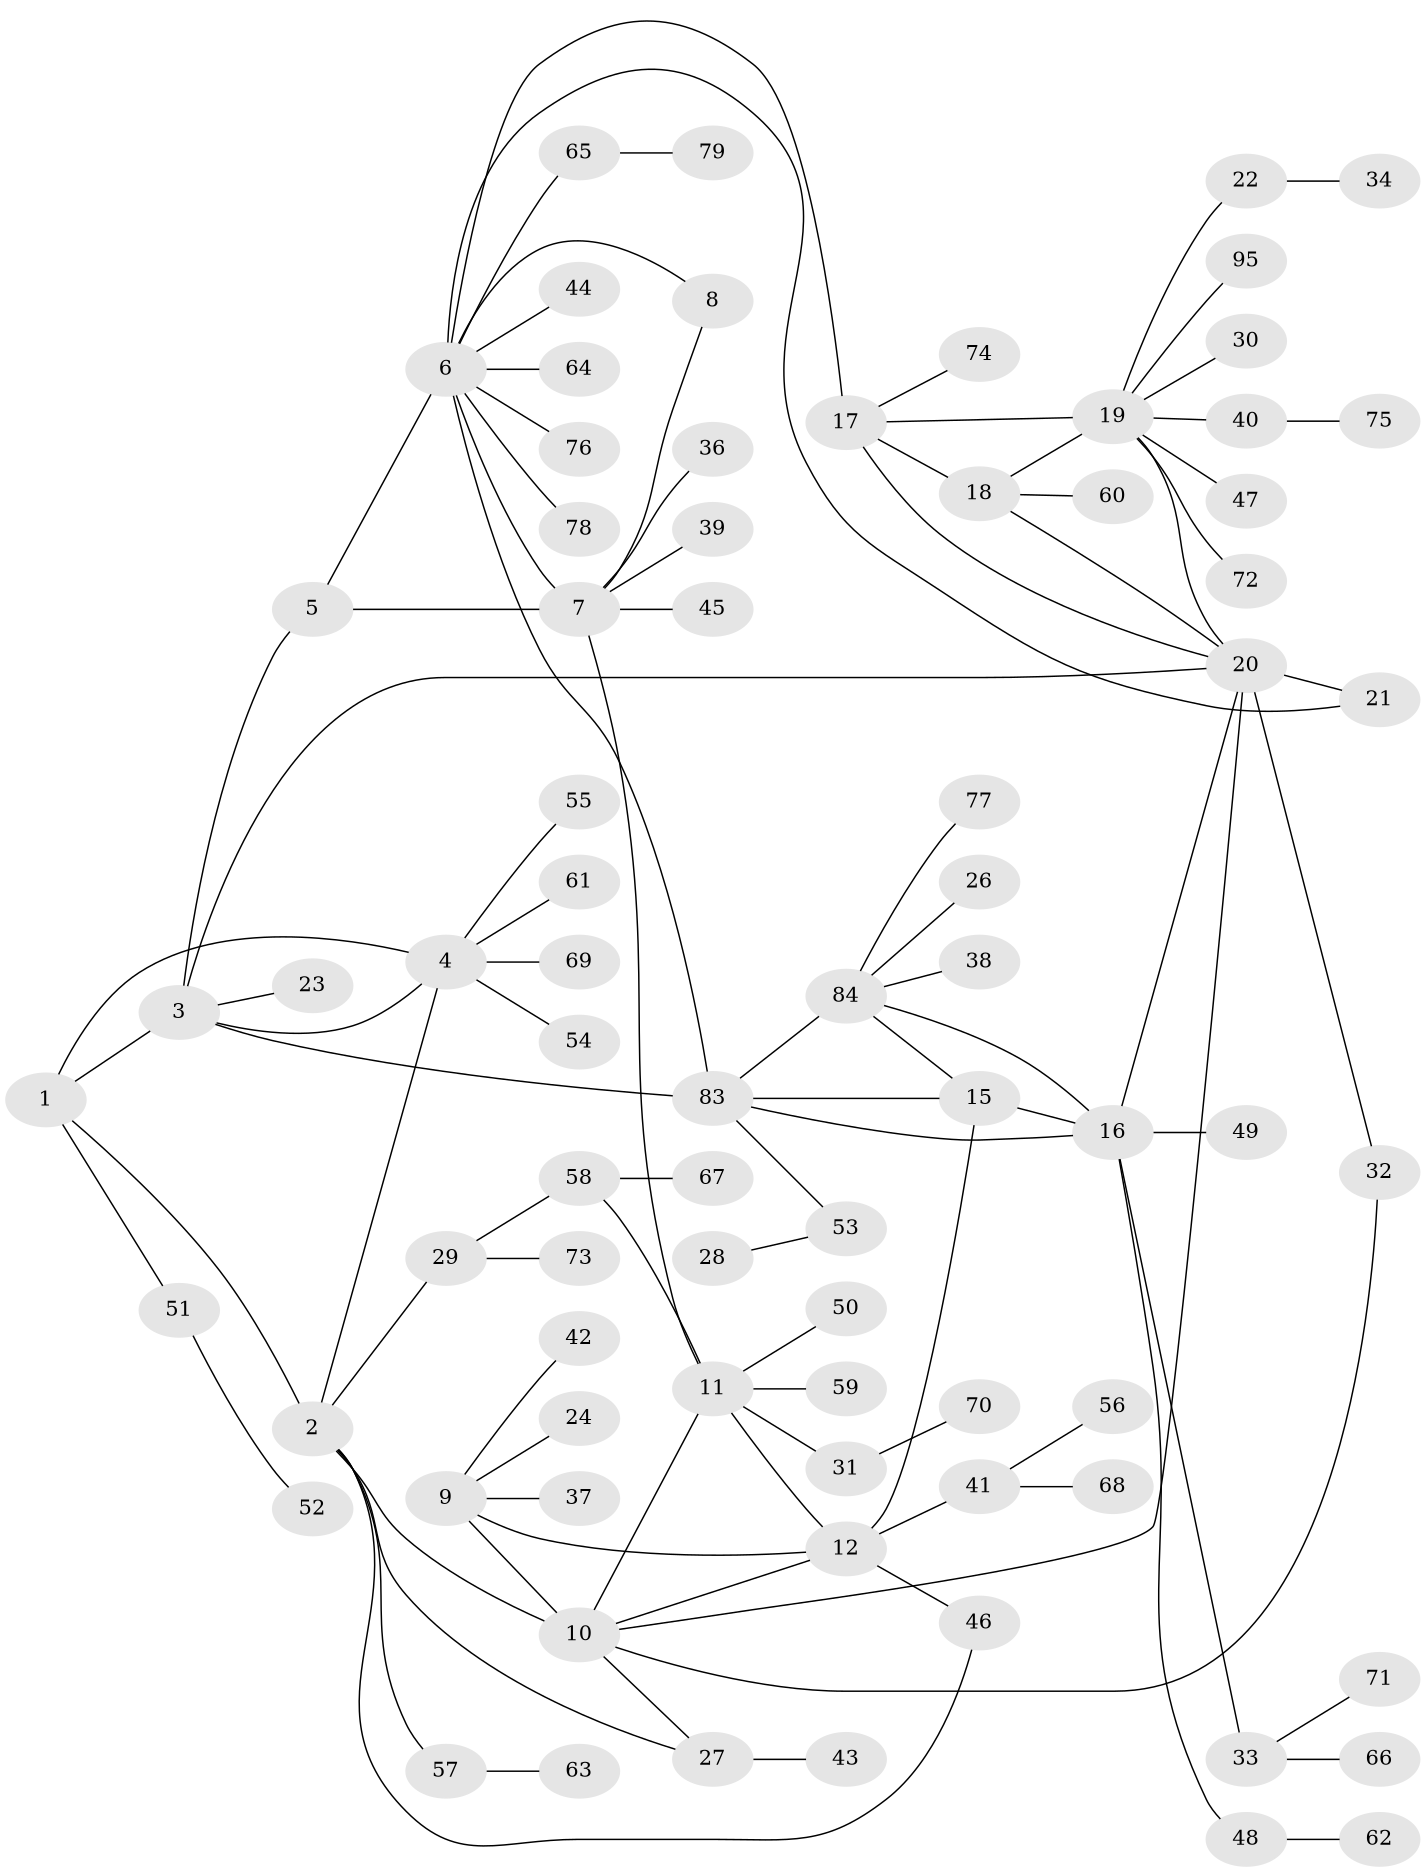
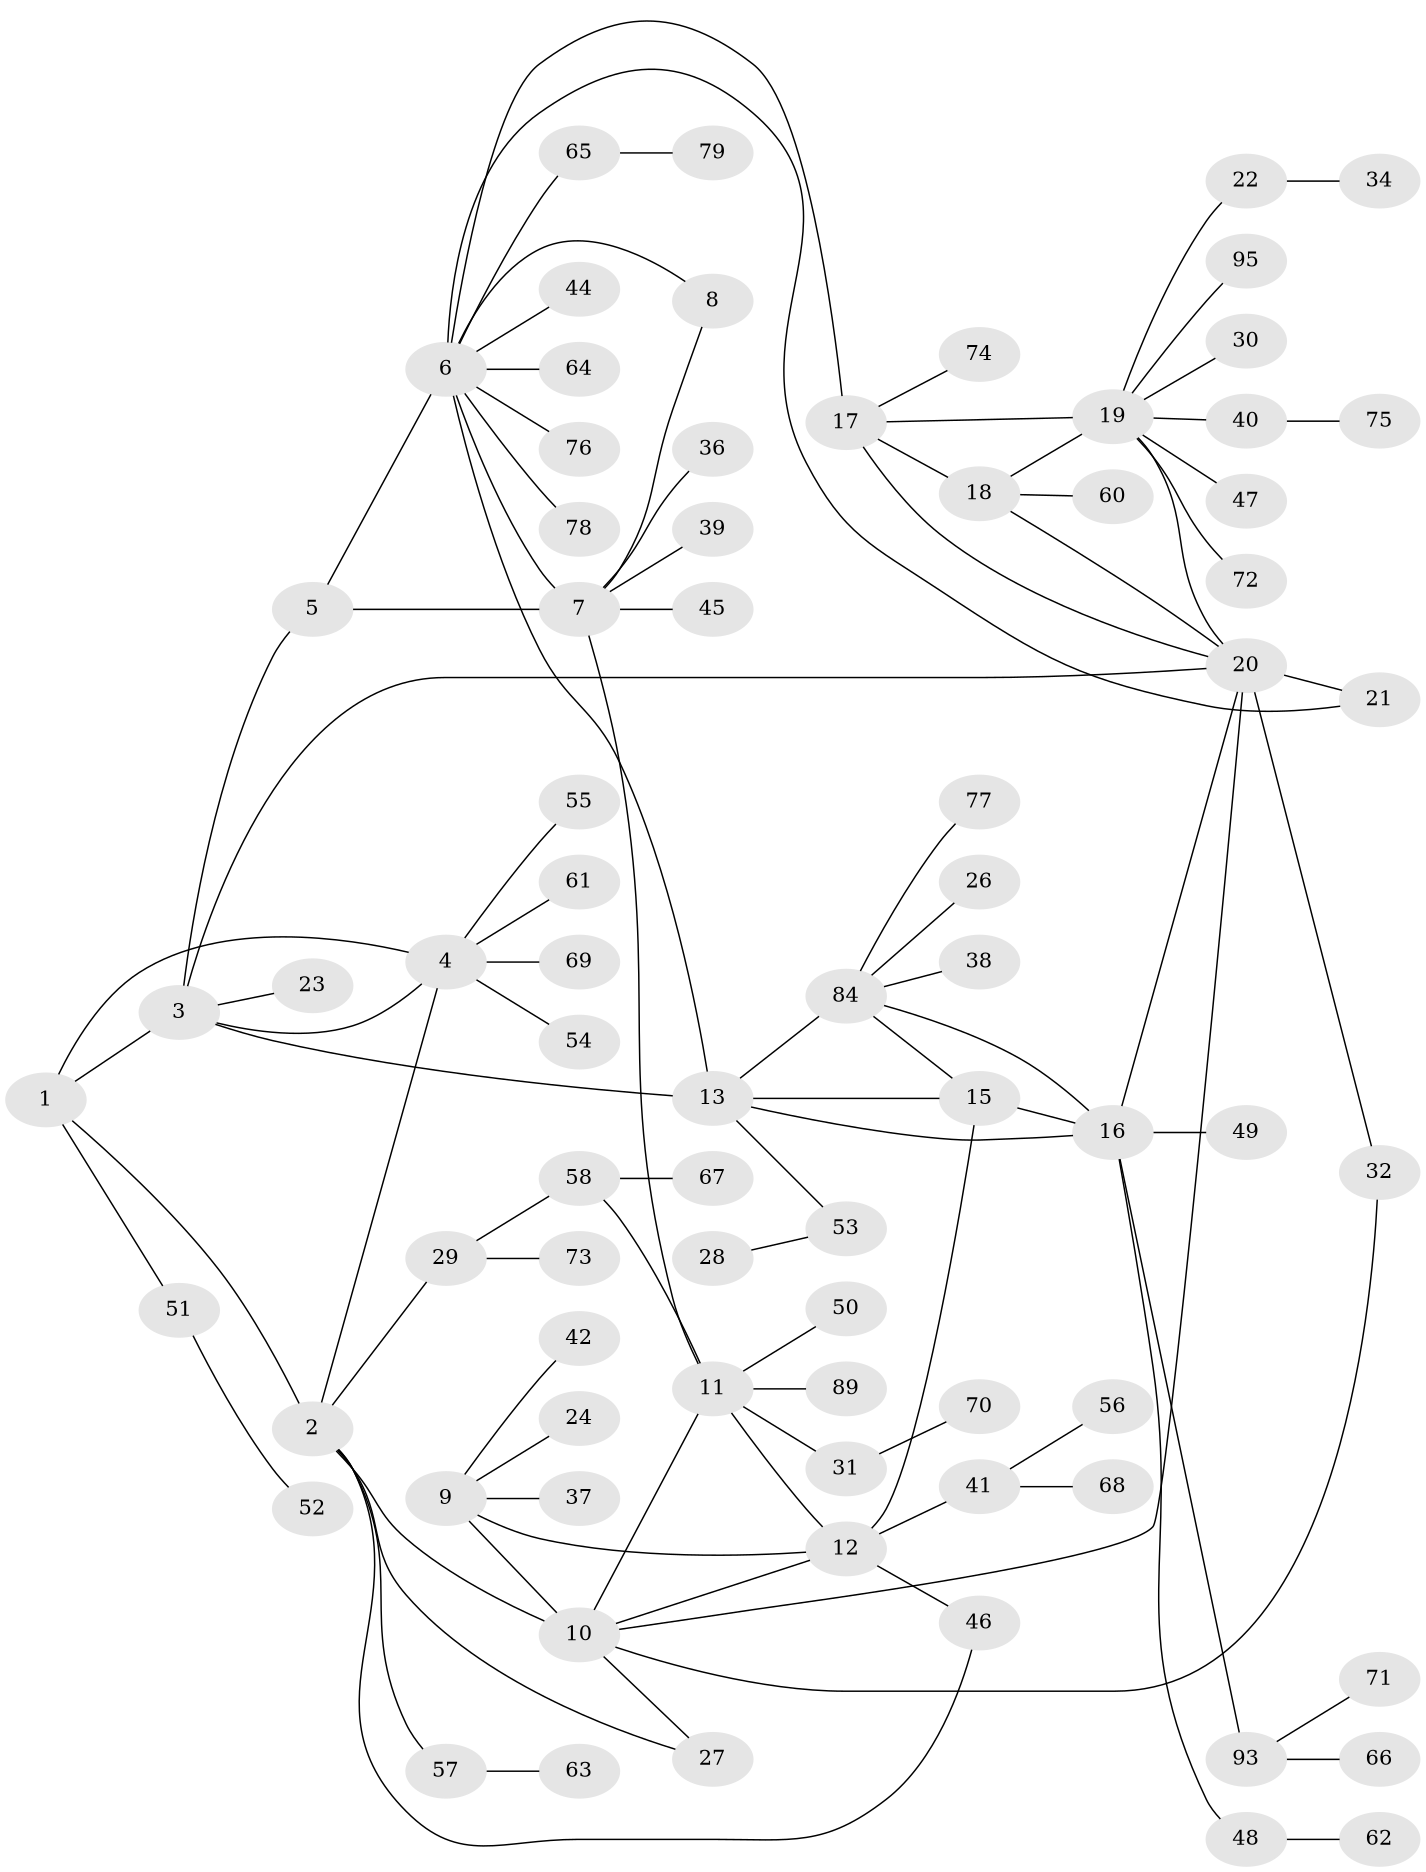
(713, 1098) -> (713, 1098)
(846, 1389) -> (846, 1389)
(846, 1759) -> none
(1246, 1759) -> (1246, 1759)
